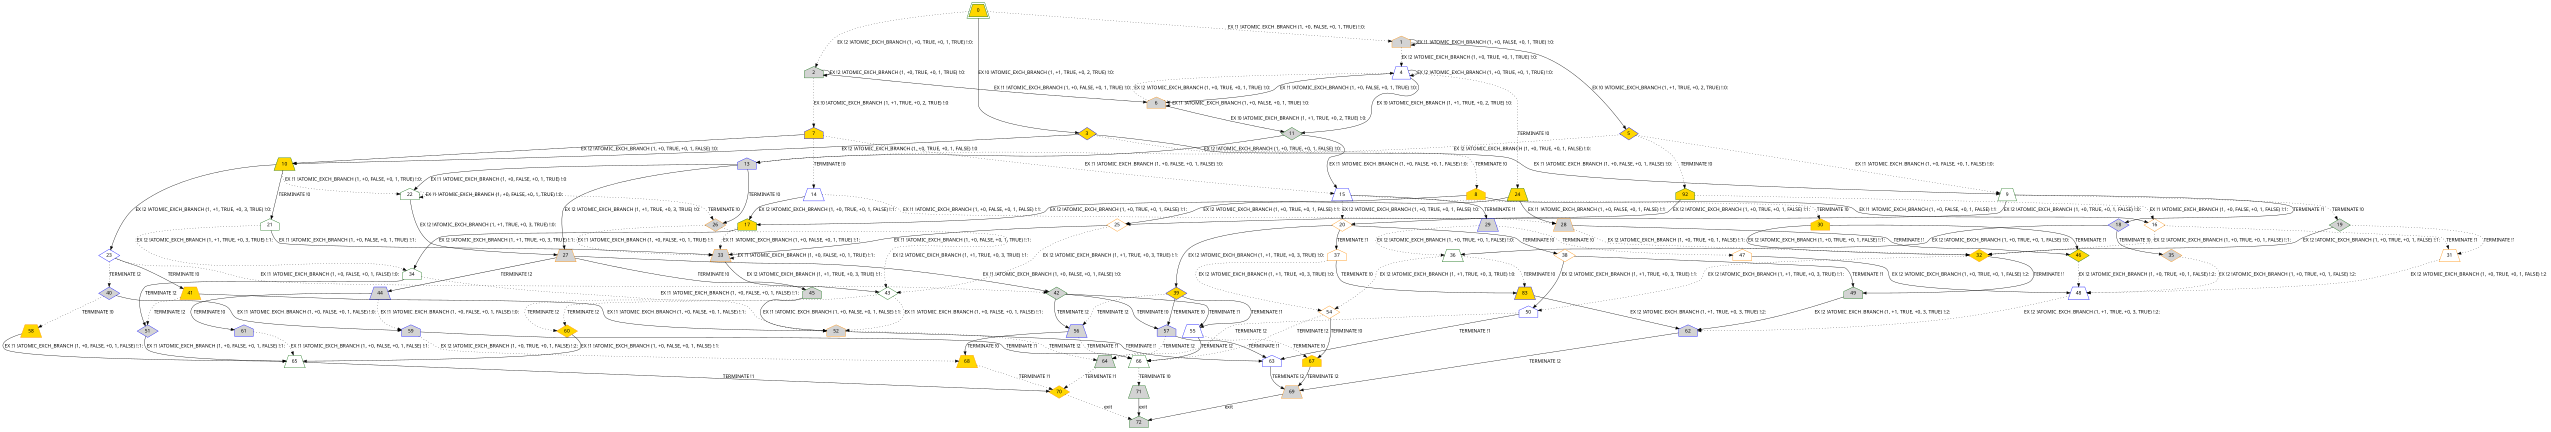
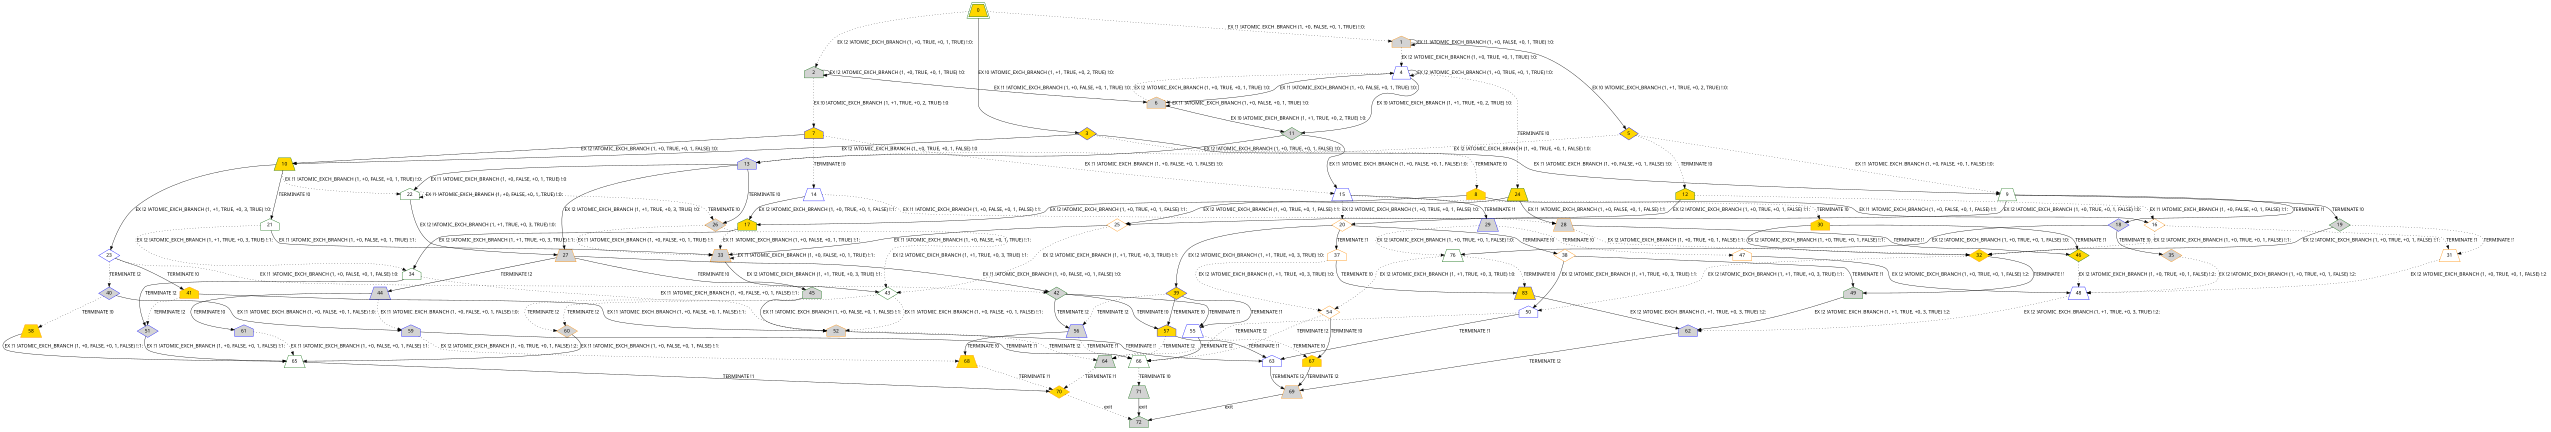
(1685, 195) -> (1685, 195)
(2178, 198) -> (2178, 198)
(1453, 255) -> (1453, 255)
(190, 293) -> (189, 293)
(567, 331) -> (567, 331)
(1167, 331) -> (1167, 331)
